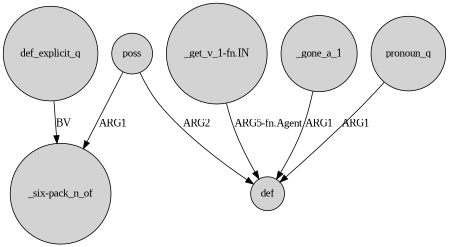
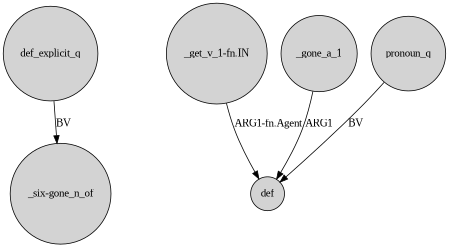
(132, 54) -> none
(268, 124) -> (268, 124)
(356, 124) -> (356, 124)
(61, 194) -> (61, 194)
